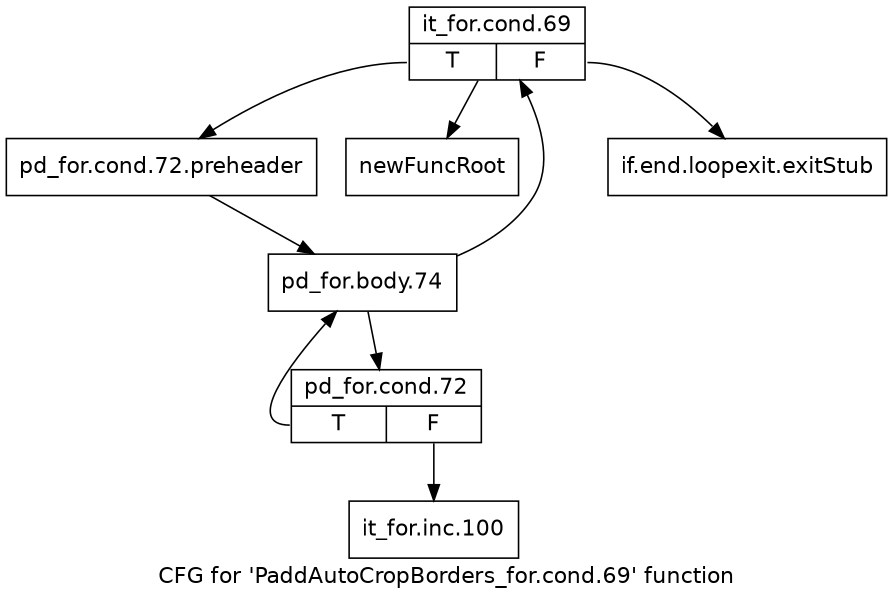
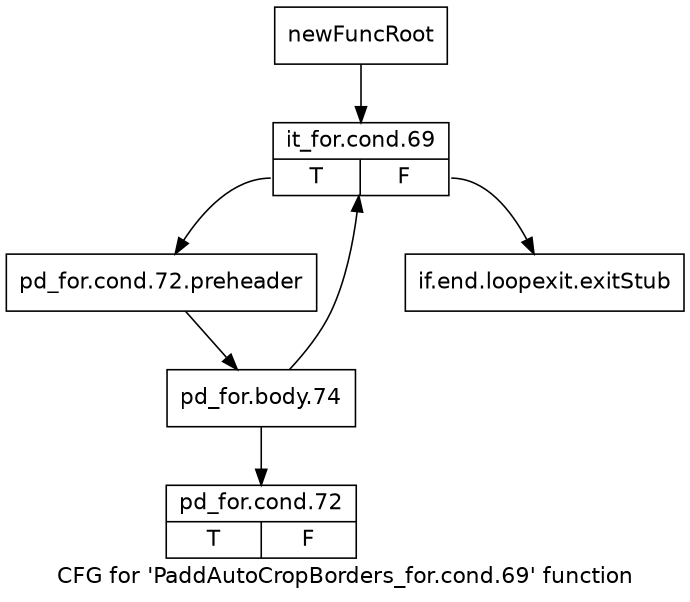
(466, 102) -> (361, 86)
(285, 375) -> none
(434, 530) -> none
